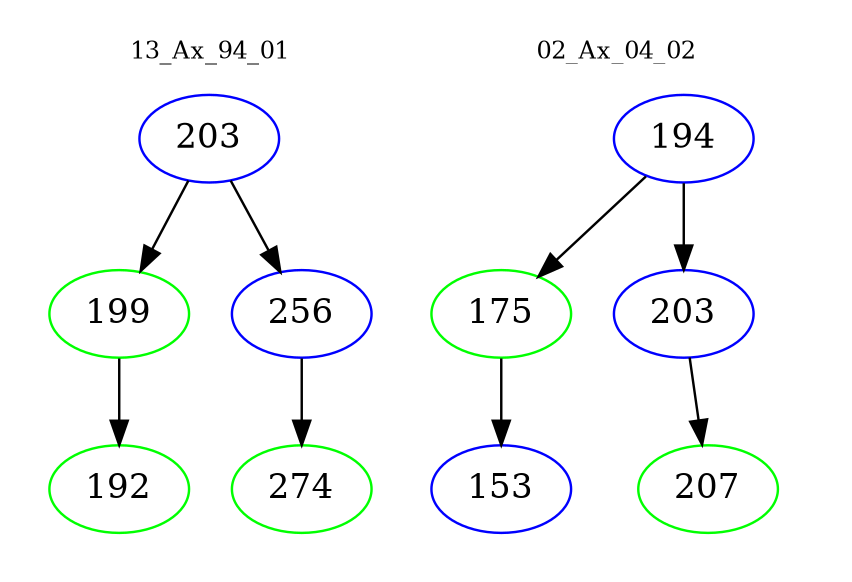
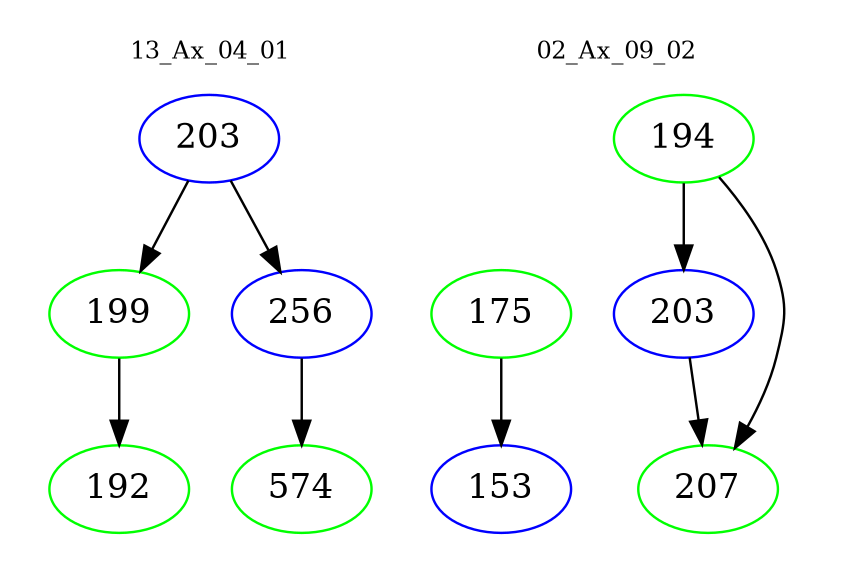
(210, 52) -> (210, 52)
(617, 52) -> (617, 52)
(684, 139) -> (684, 139)
(601, 218) -> (783, 296)
(302, 489) -> (302, 489)
